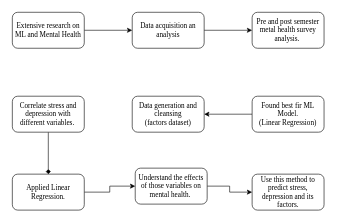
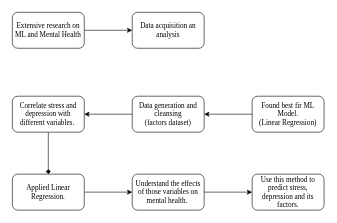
(246, 30) -> none
(288, 30) -> none
none -> (89, 114)
(171, 186) -> (168, 192)
